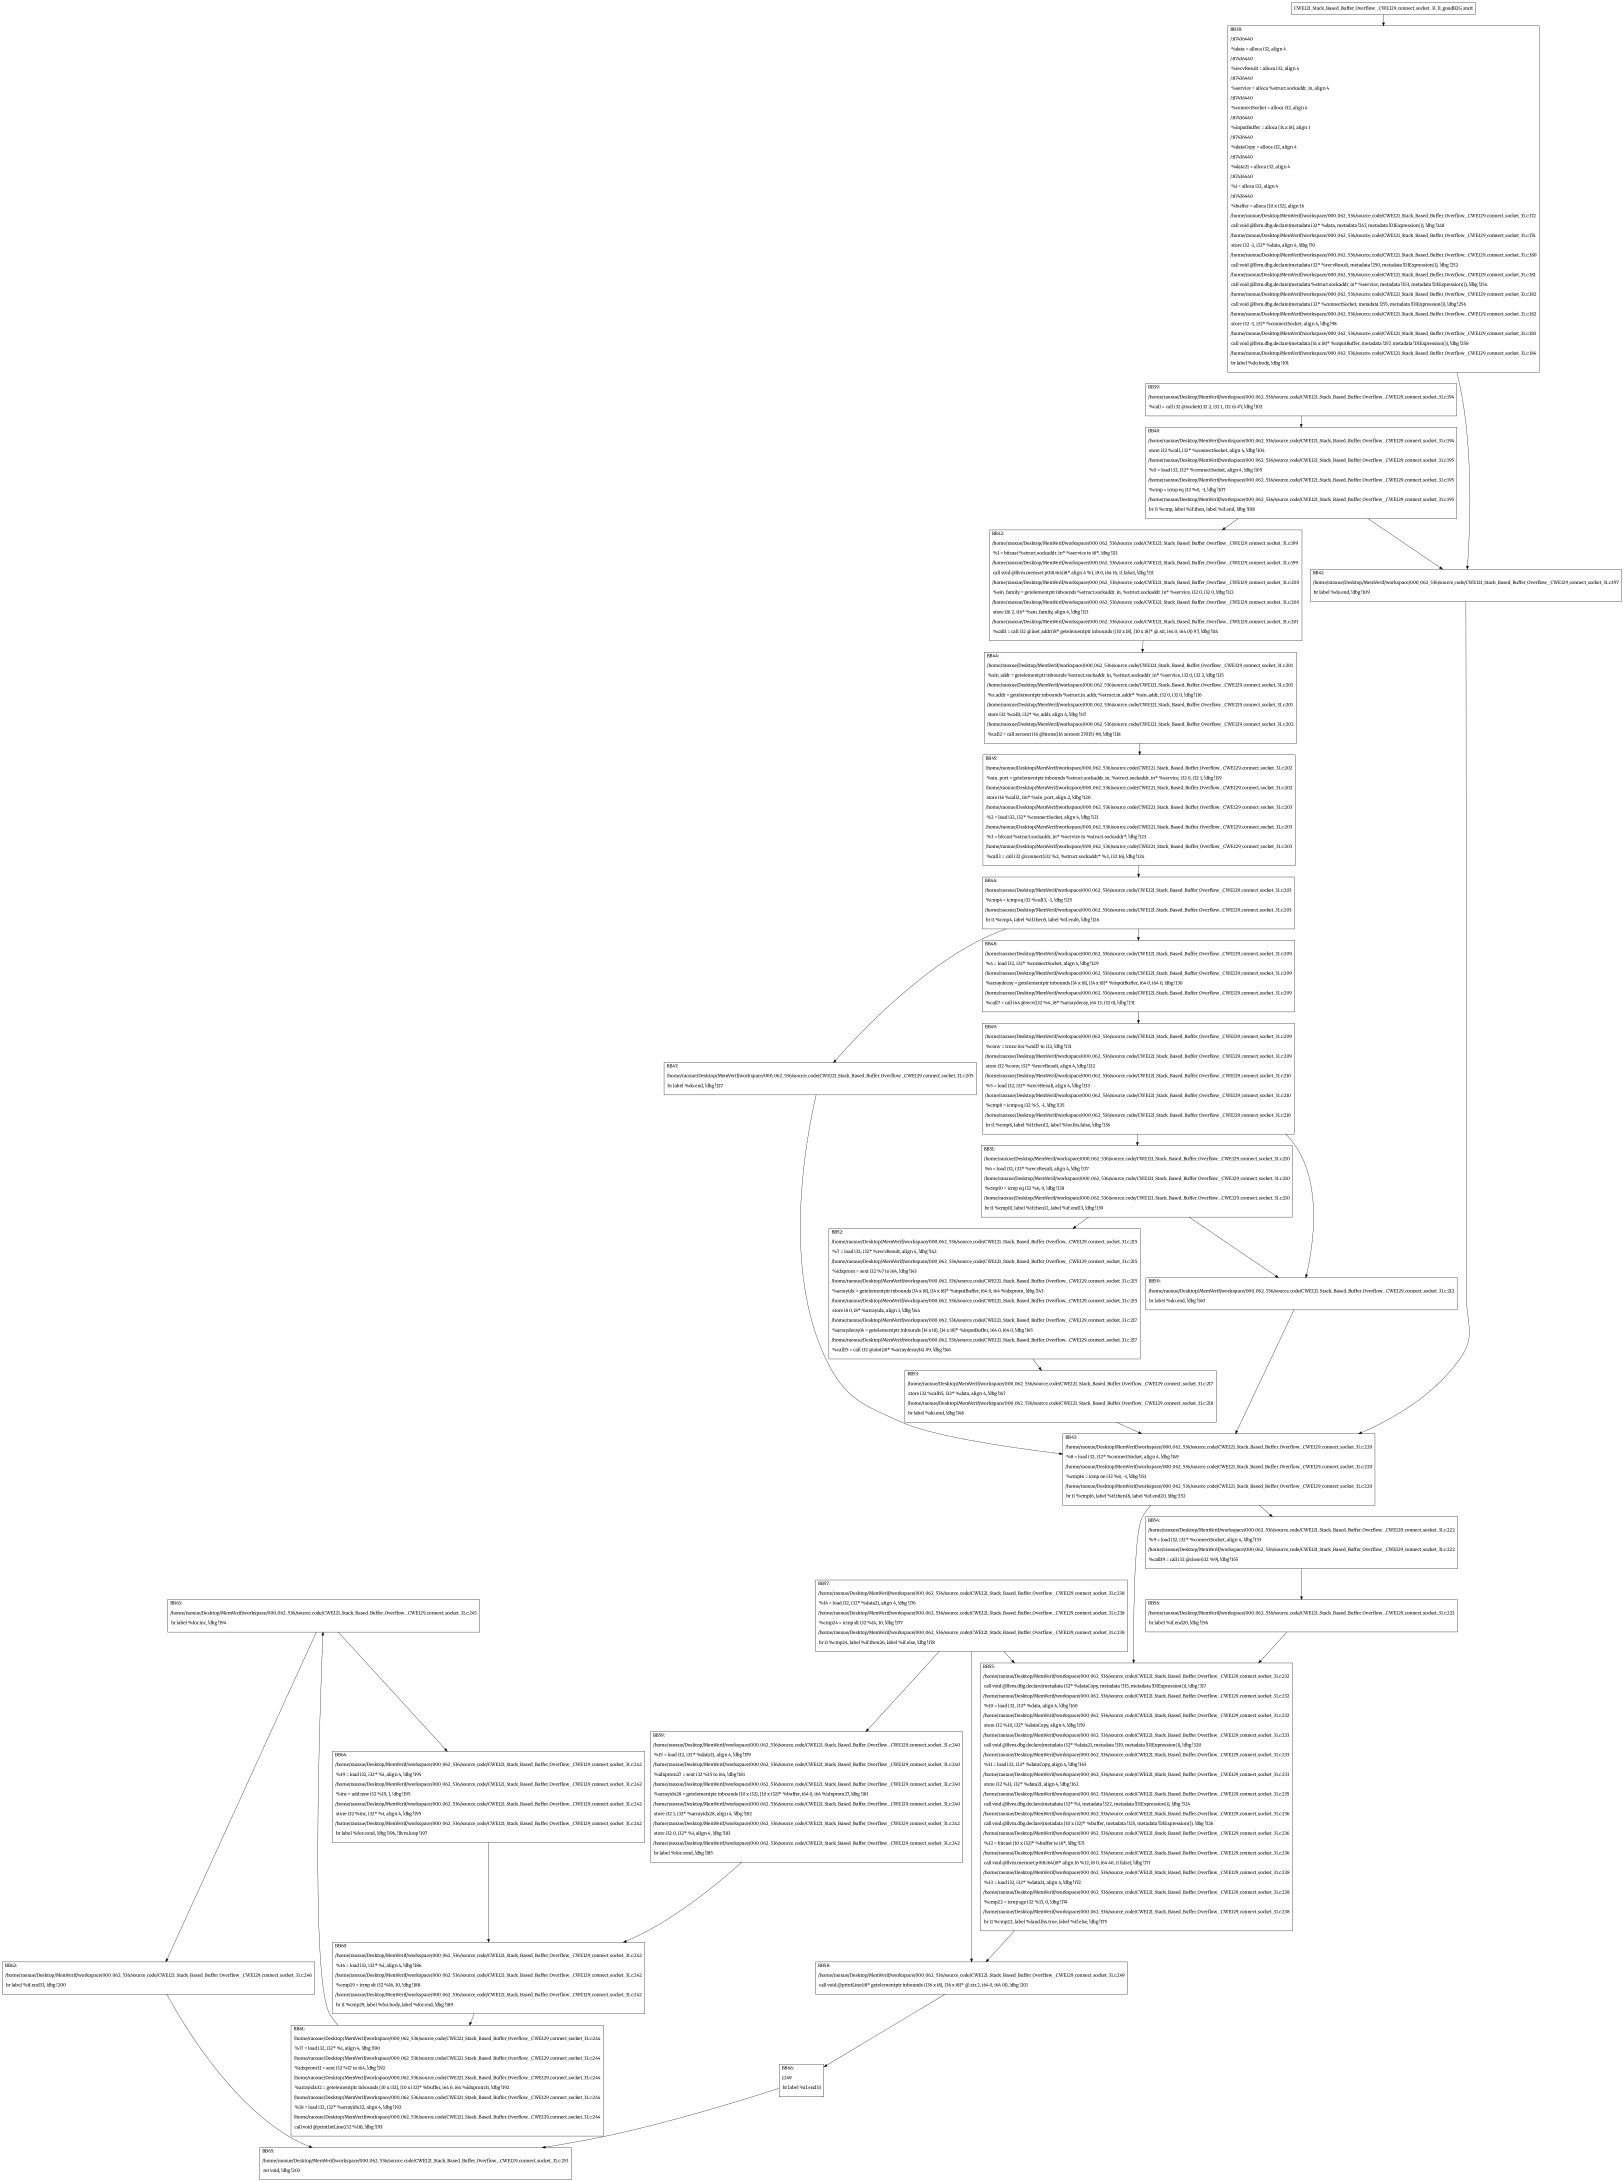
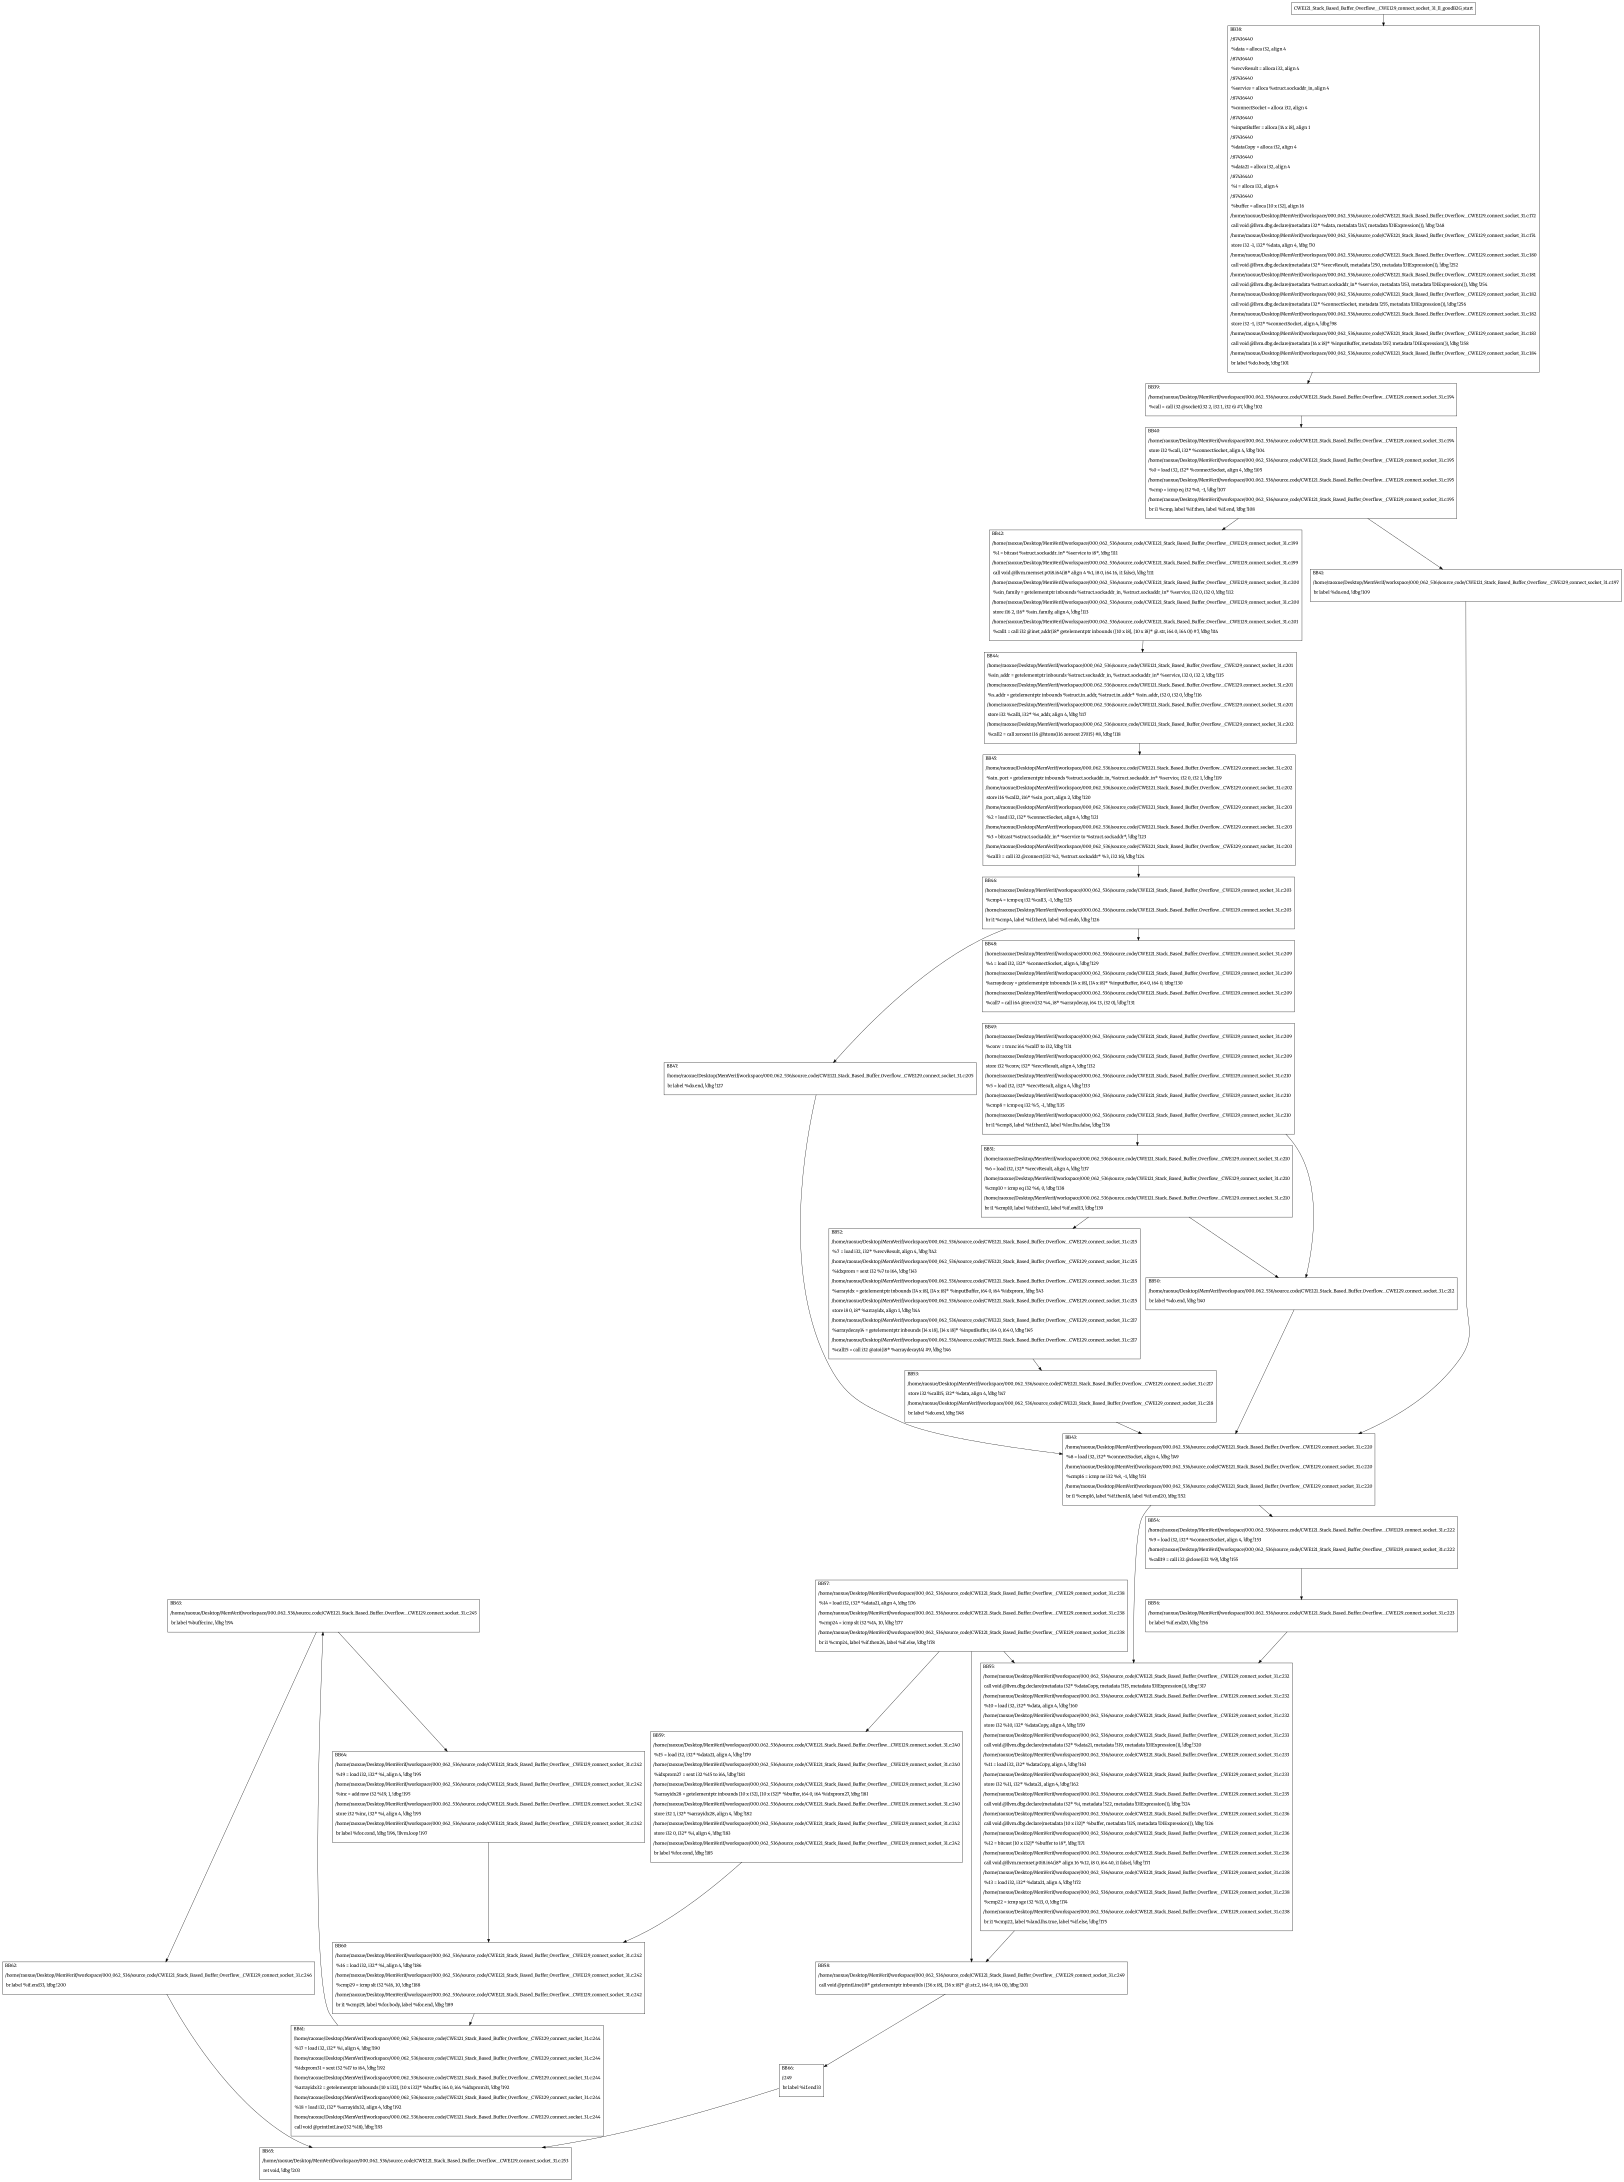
(1469, 469) -> (1311, 376)
(1138, 1016) -> none
(198, 1623) -> (202, 1623)
